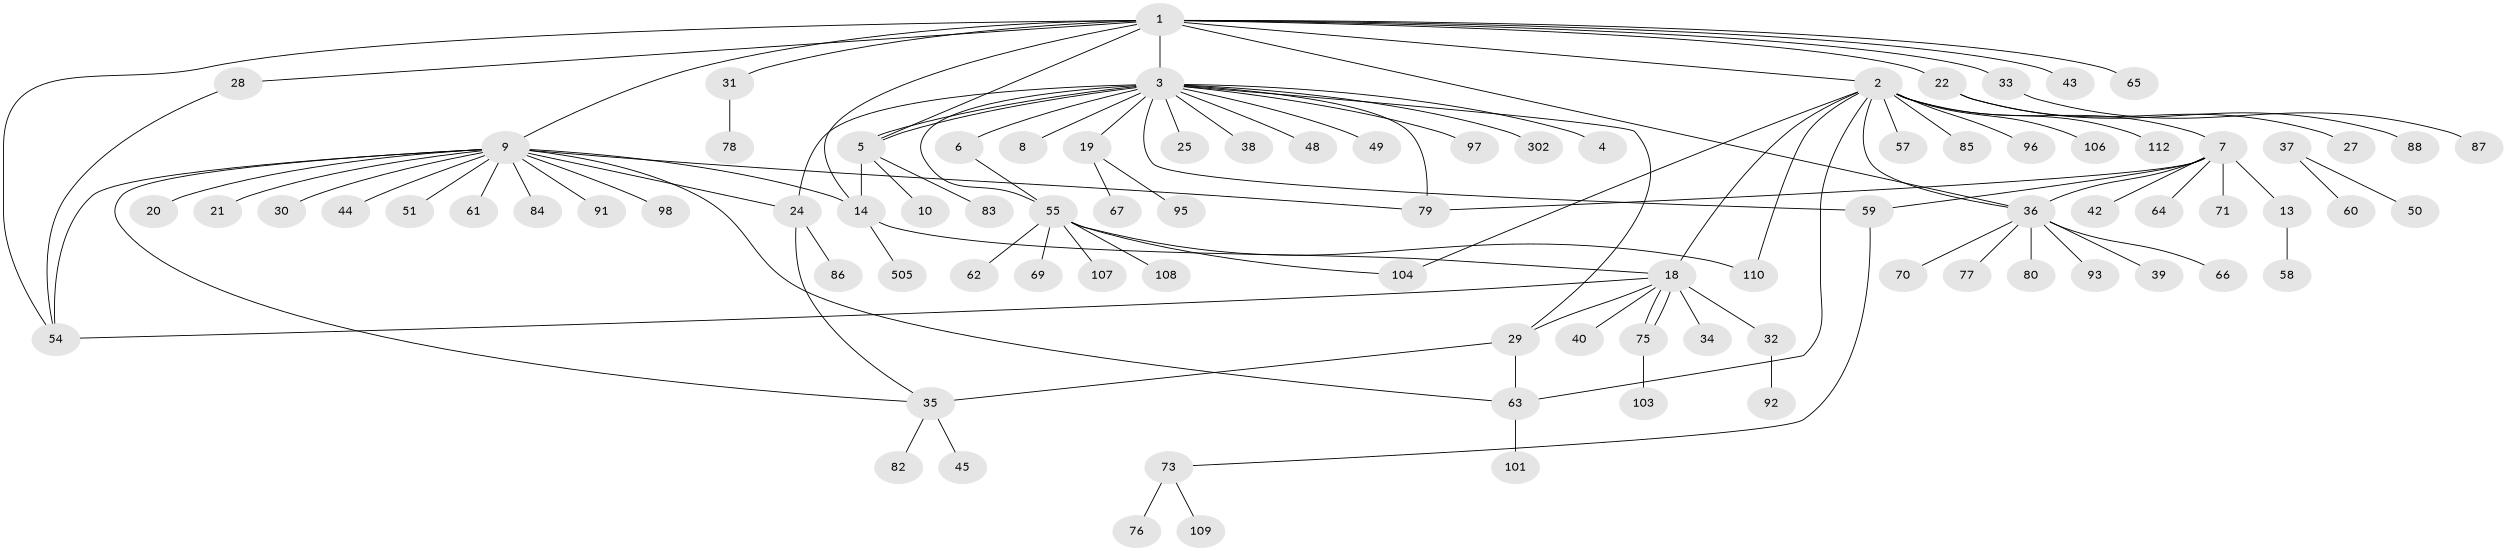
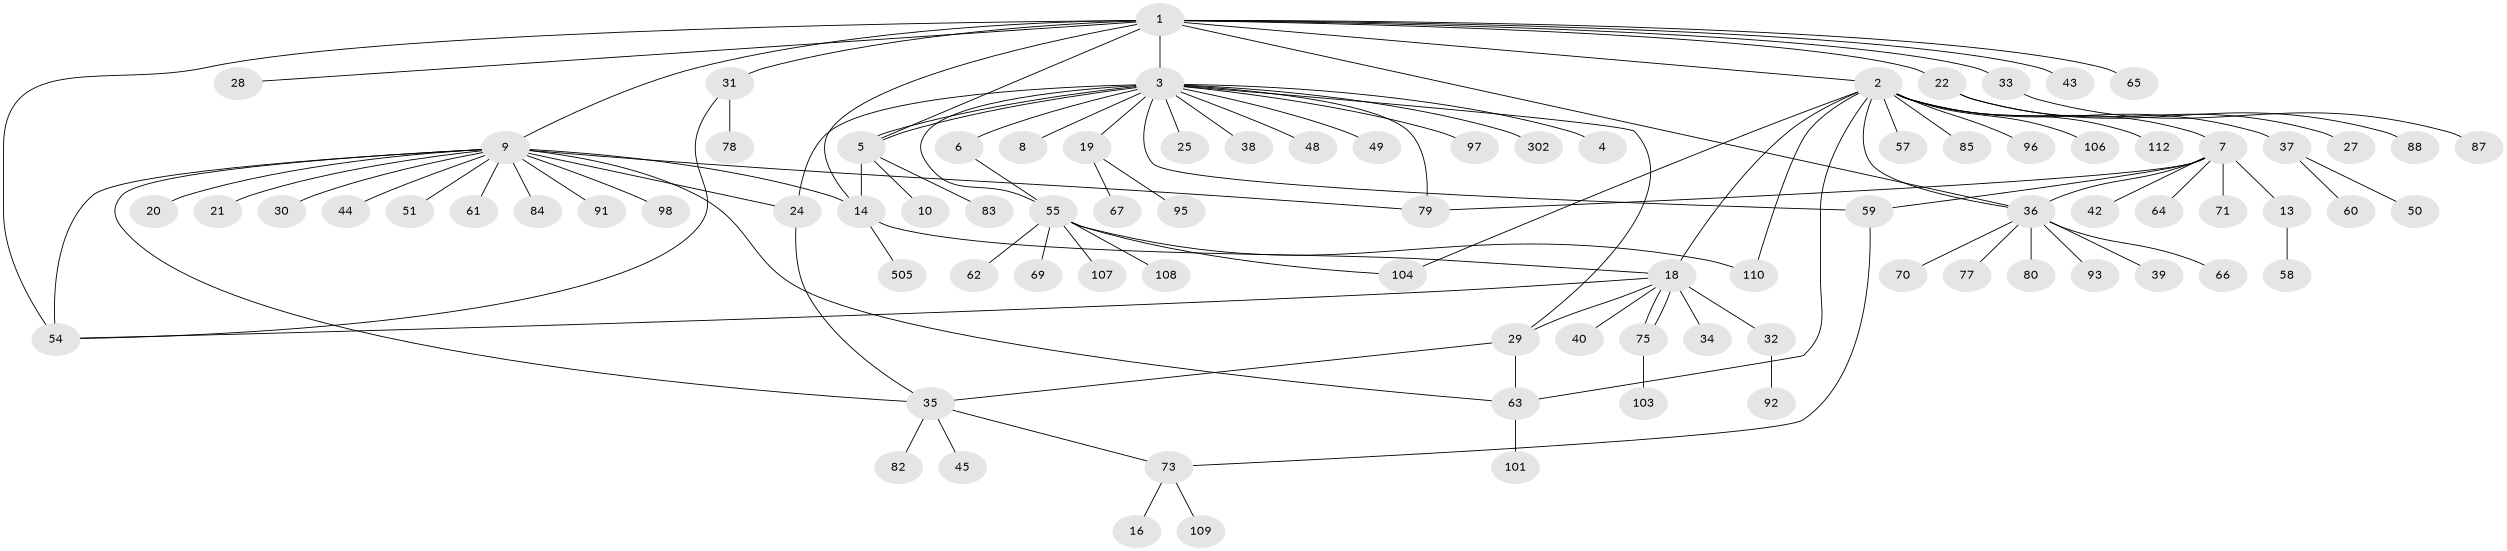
none -> (2083, 116)
(84, 175) -> (467, 309)
(838, 276) -> none
none -> (1050, 436)
(1137, 532) -> (1137, 532)
